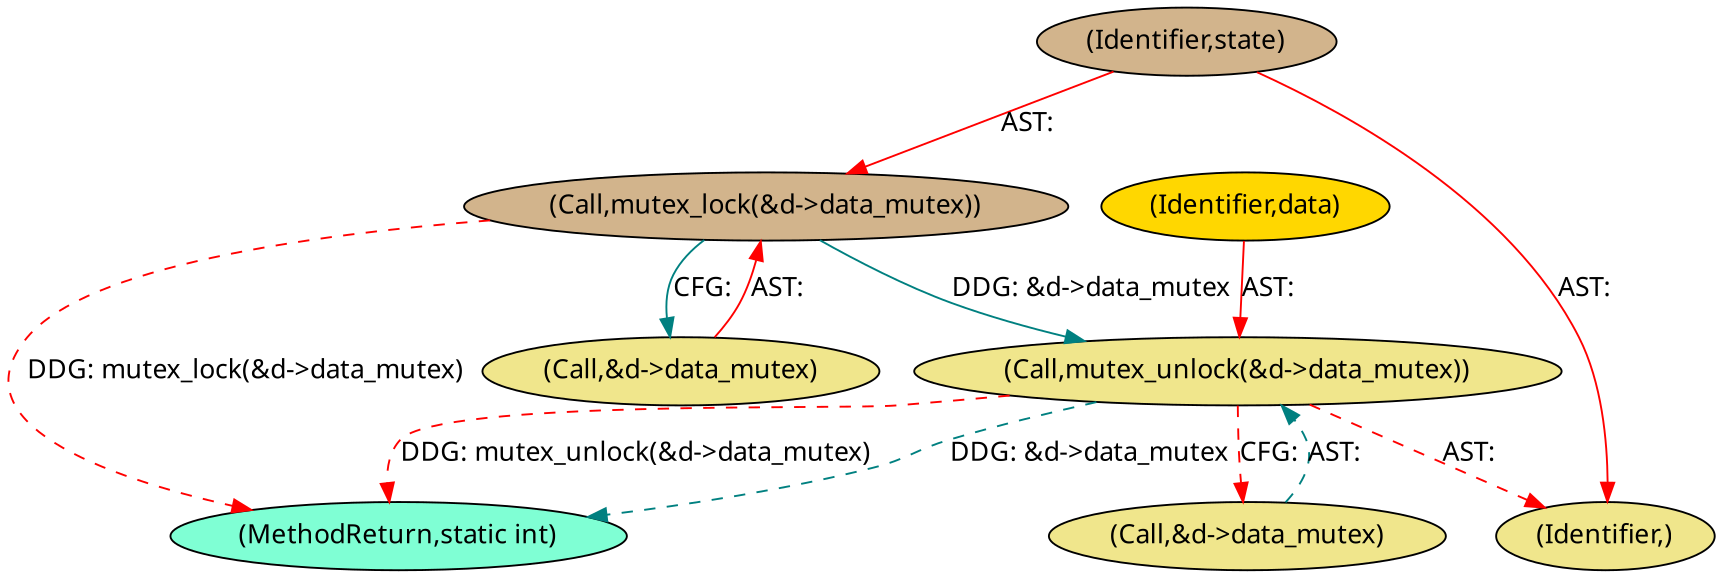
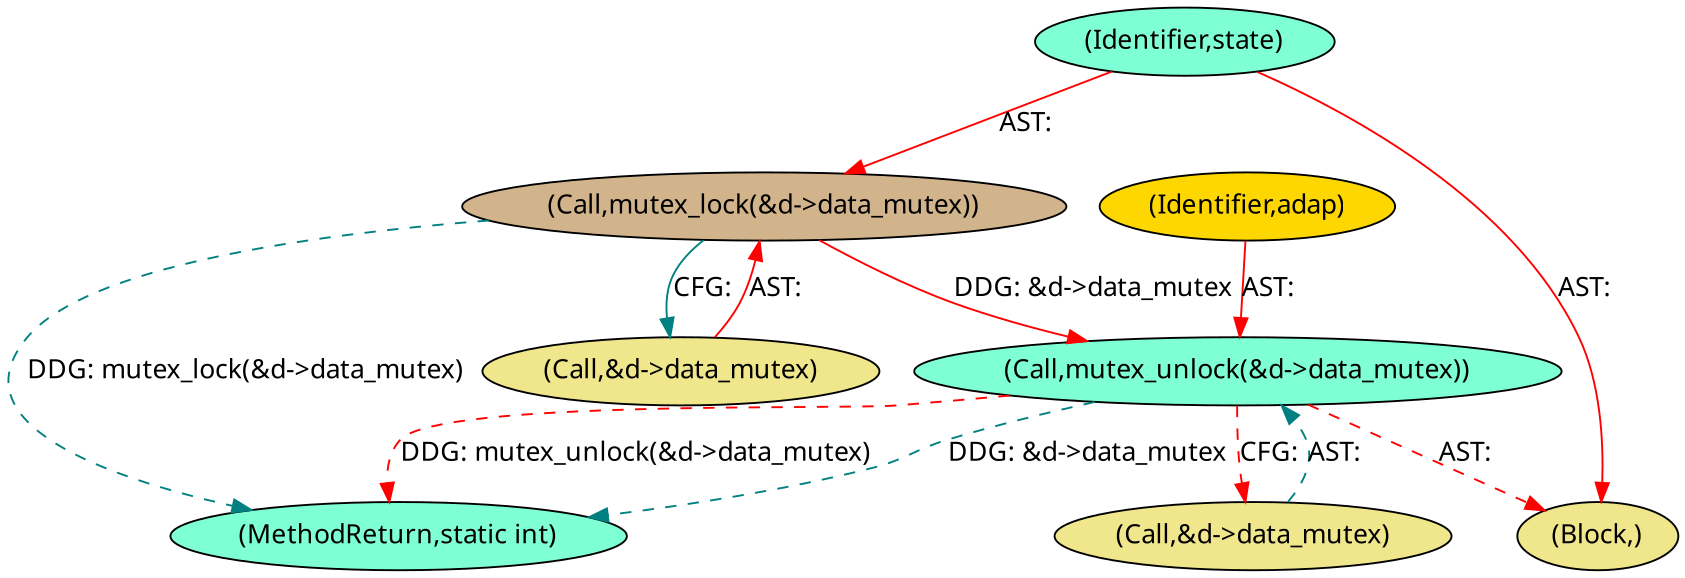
(1187, 42) -> (1185, 42)
(1245, 206) -> (1247, 206)
(97, 292) -> (96, 292)
(939, 298) -> (940, 298)
(1238, 371) -> (1238, 371)
(1605, 536) -> (1598, 536)
